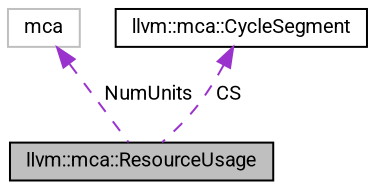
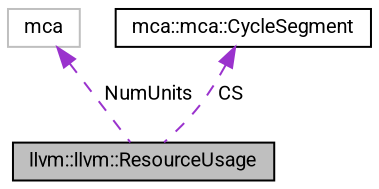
(241, 28) -> (243, 28)
(142, 162) -> (144, 162)
